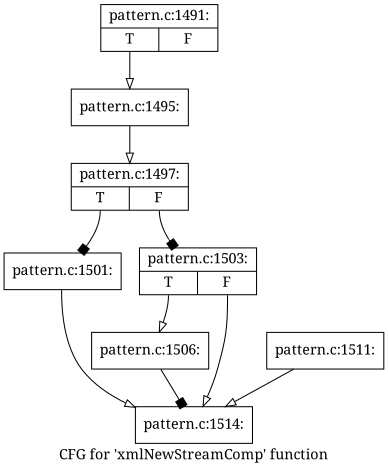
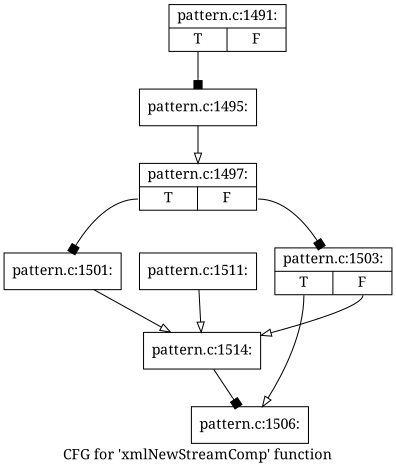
(130, 65) -> (198, 65)
(169, 384) -> (223, 384)
